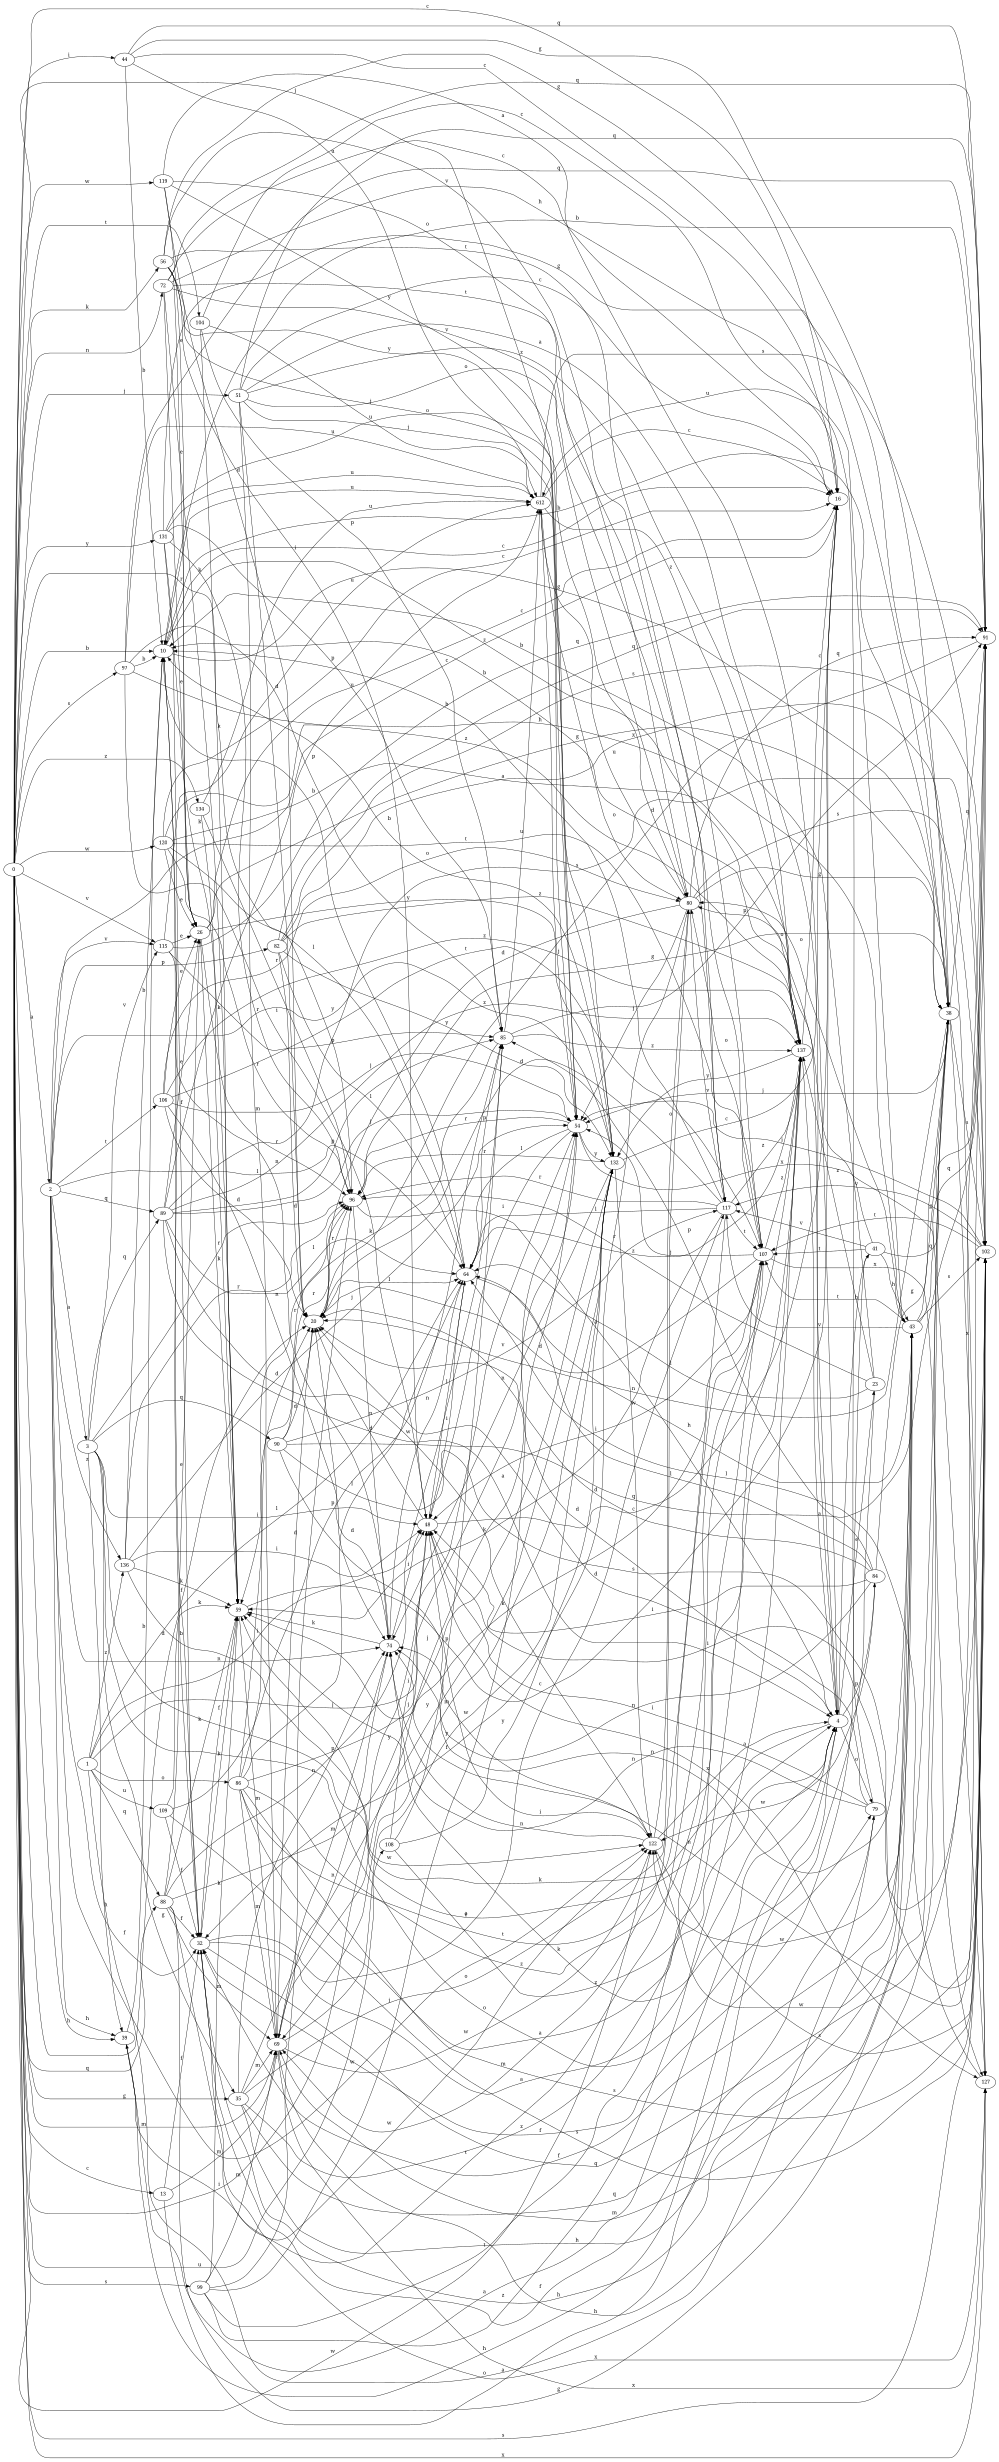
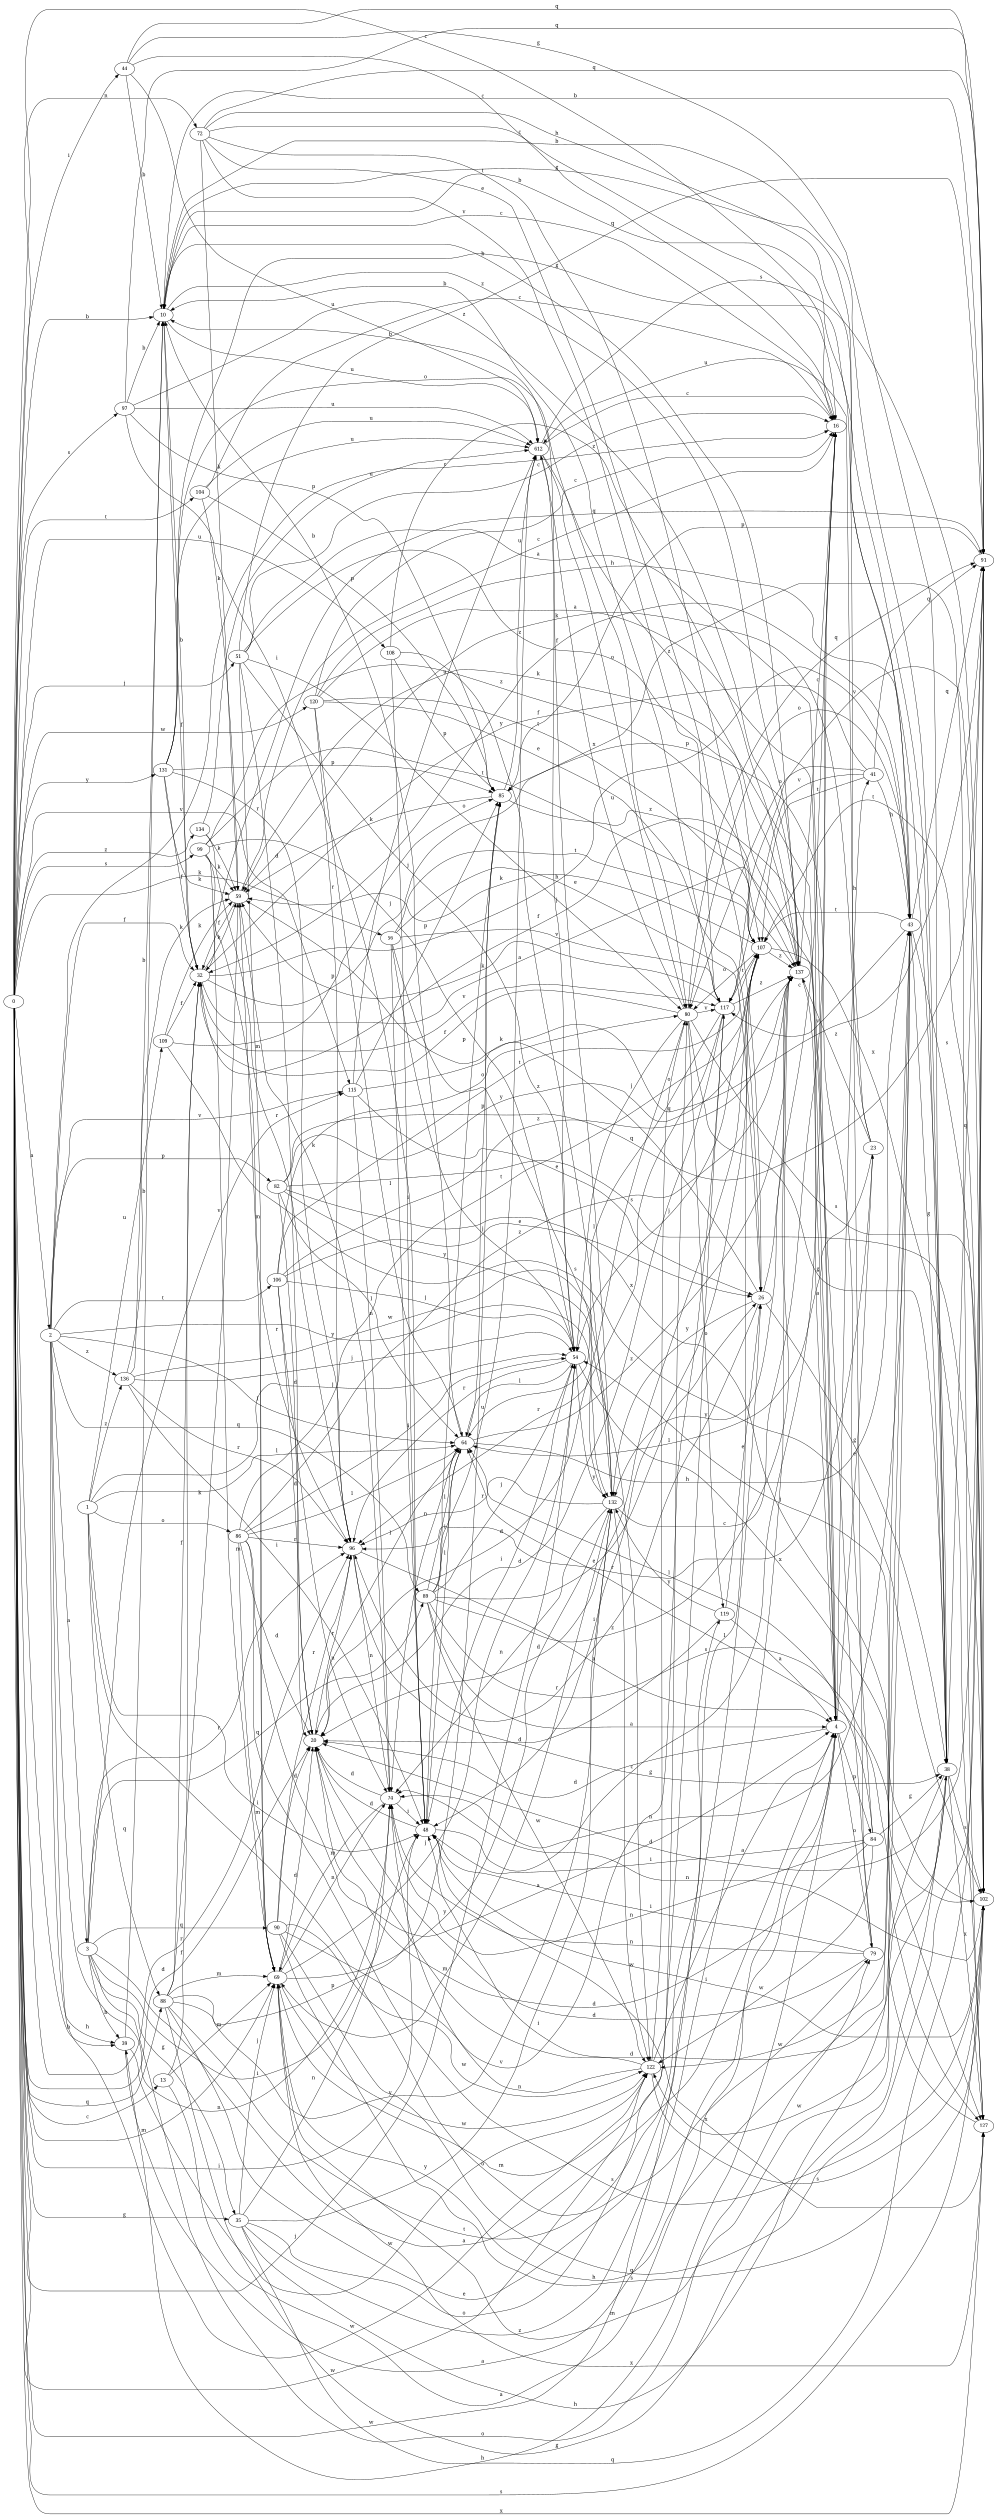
(767, 264) -> none
(556, 359) -> (703, 1298)
(770, 883) -> (680, 535)
(783, 1094) -> none
(634, 1389) -> (632, 2054)
(258, 2065) -> (258, 2041)
